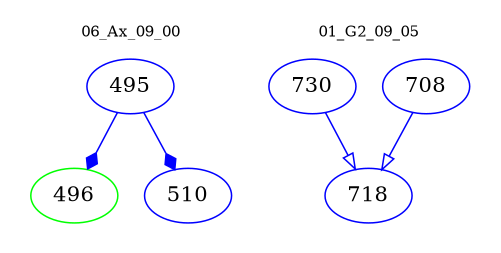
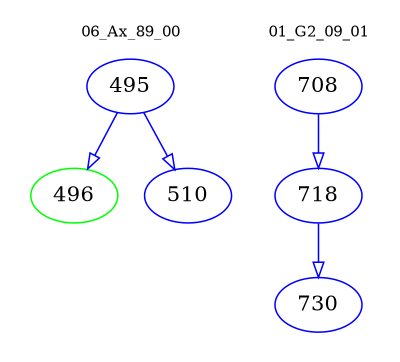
(131, 33) -> (131, 33)
(369, 33) -> (319, 33)
(107, 133) -> (106, 134)
(155, 133) -> (156, 134)
(337, 134) -> (318, 243)
